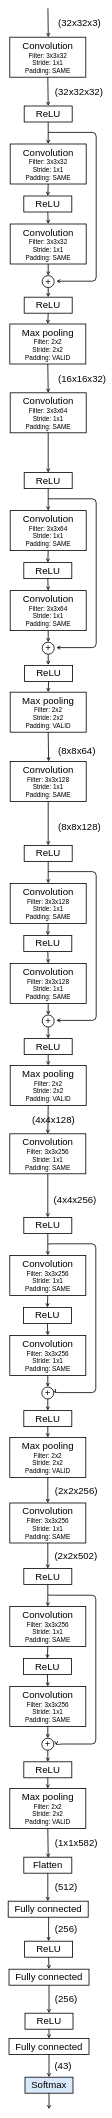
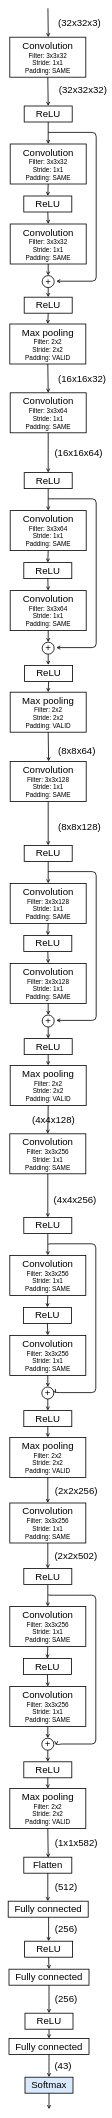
(77, 92) -> (81, 90)
none -> (77, 453)
